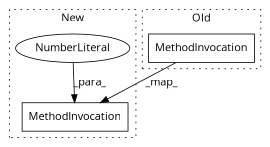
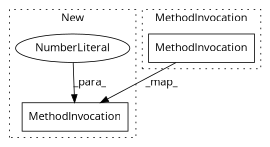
(202, 19) -> (202, 19)
